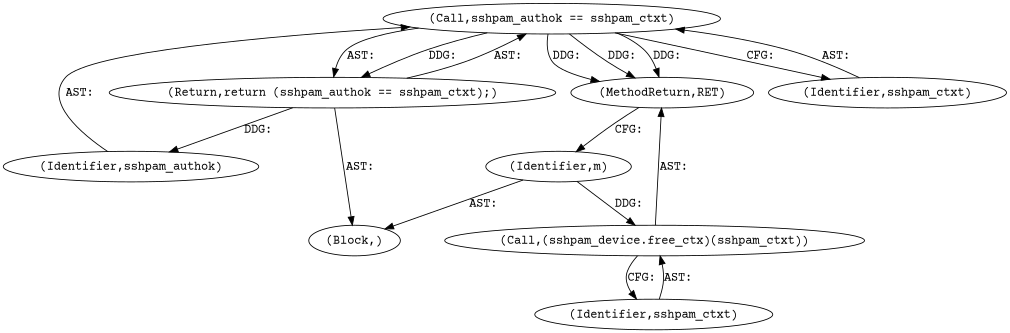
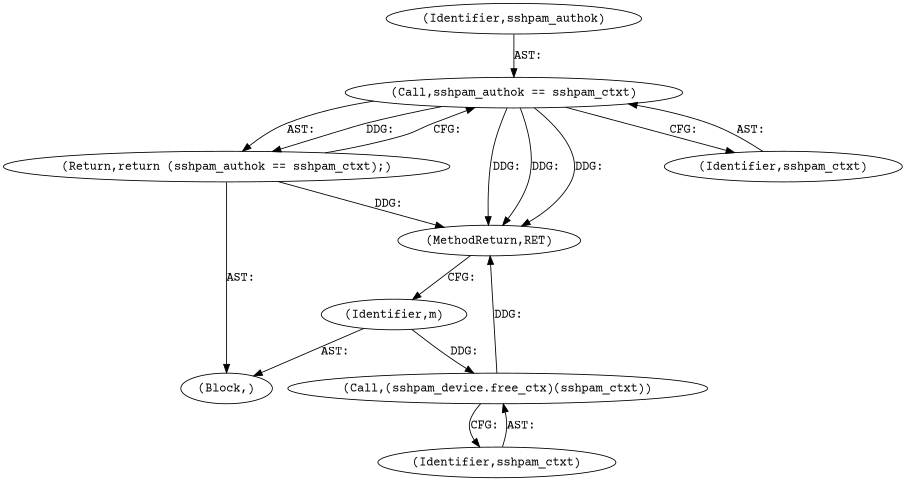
(512, 56) -> (451, 130)
(235, 128) -> (357, 203)
(678, 167) -> (512, 315)
